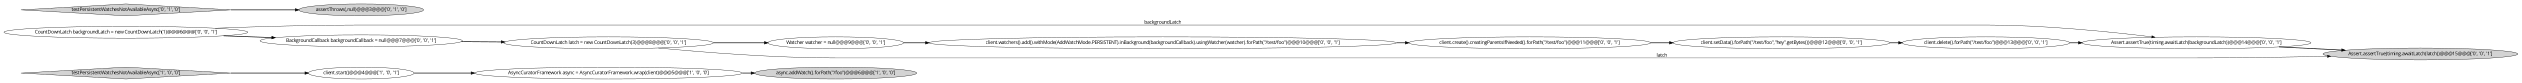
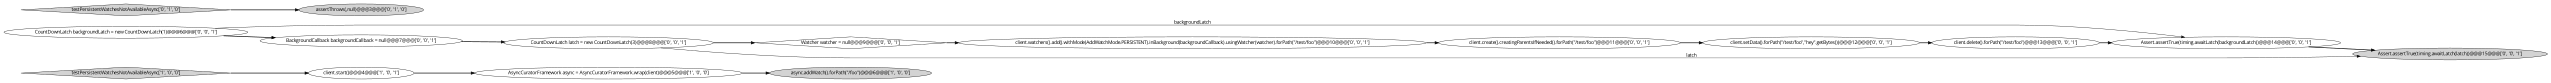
(836, 43) -> (851, 43)
